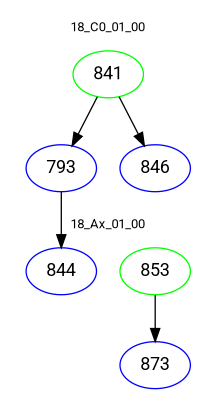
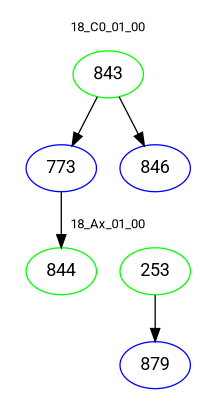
(108, 74) -> (108, 74)
(61, 168) -> (61, 168)
(61, 271) -> (61, 271)
(155, 271) -> (155, 271)
(155, 365) -> (155, 365)
